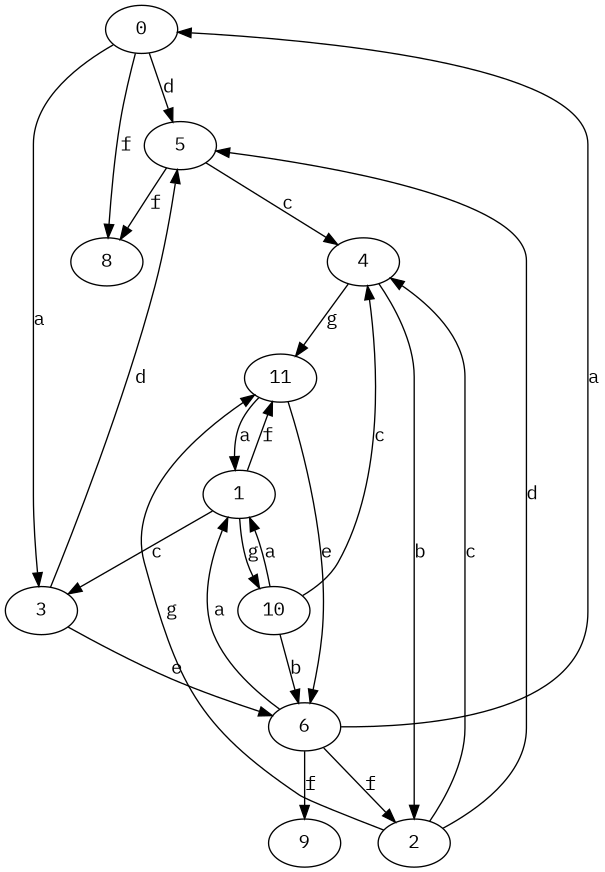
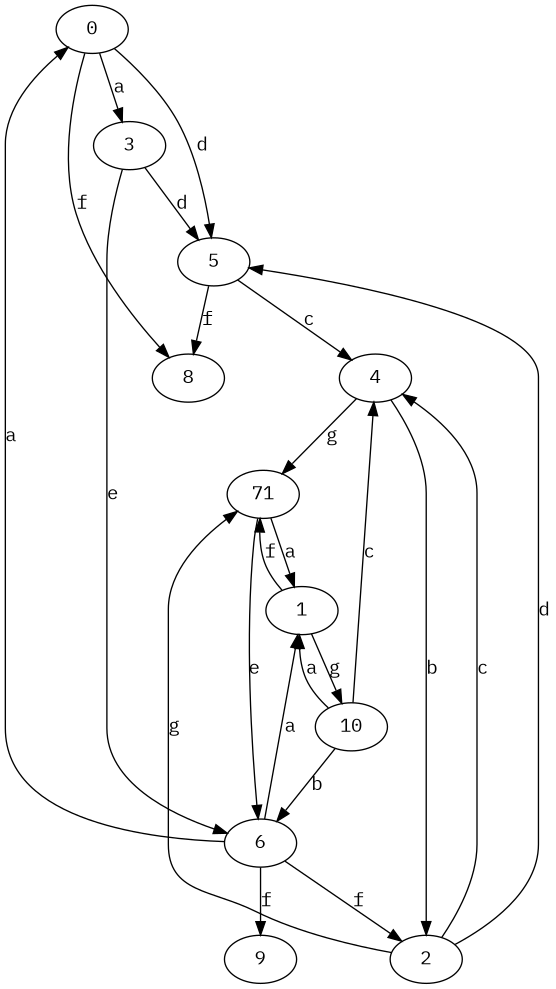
(281, 378) -> (263, 494)
(153, 545) -> none
